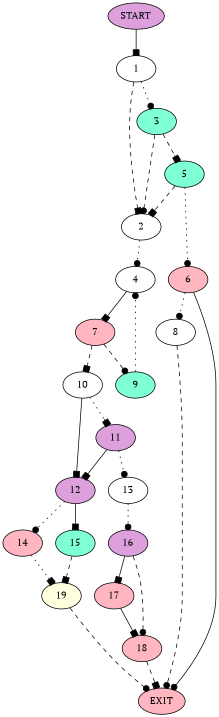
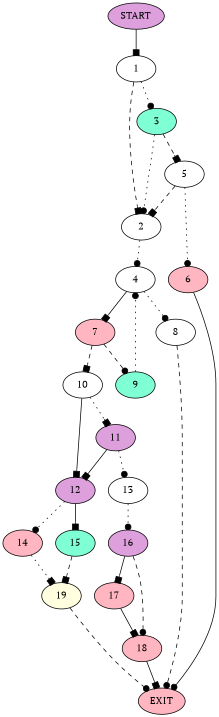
(149, 171) -> (149, 171)
(184, 174) -> (184, 174)
(183, 303) -> (154, 304)
(150, 671) -> (150, 671)
